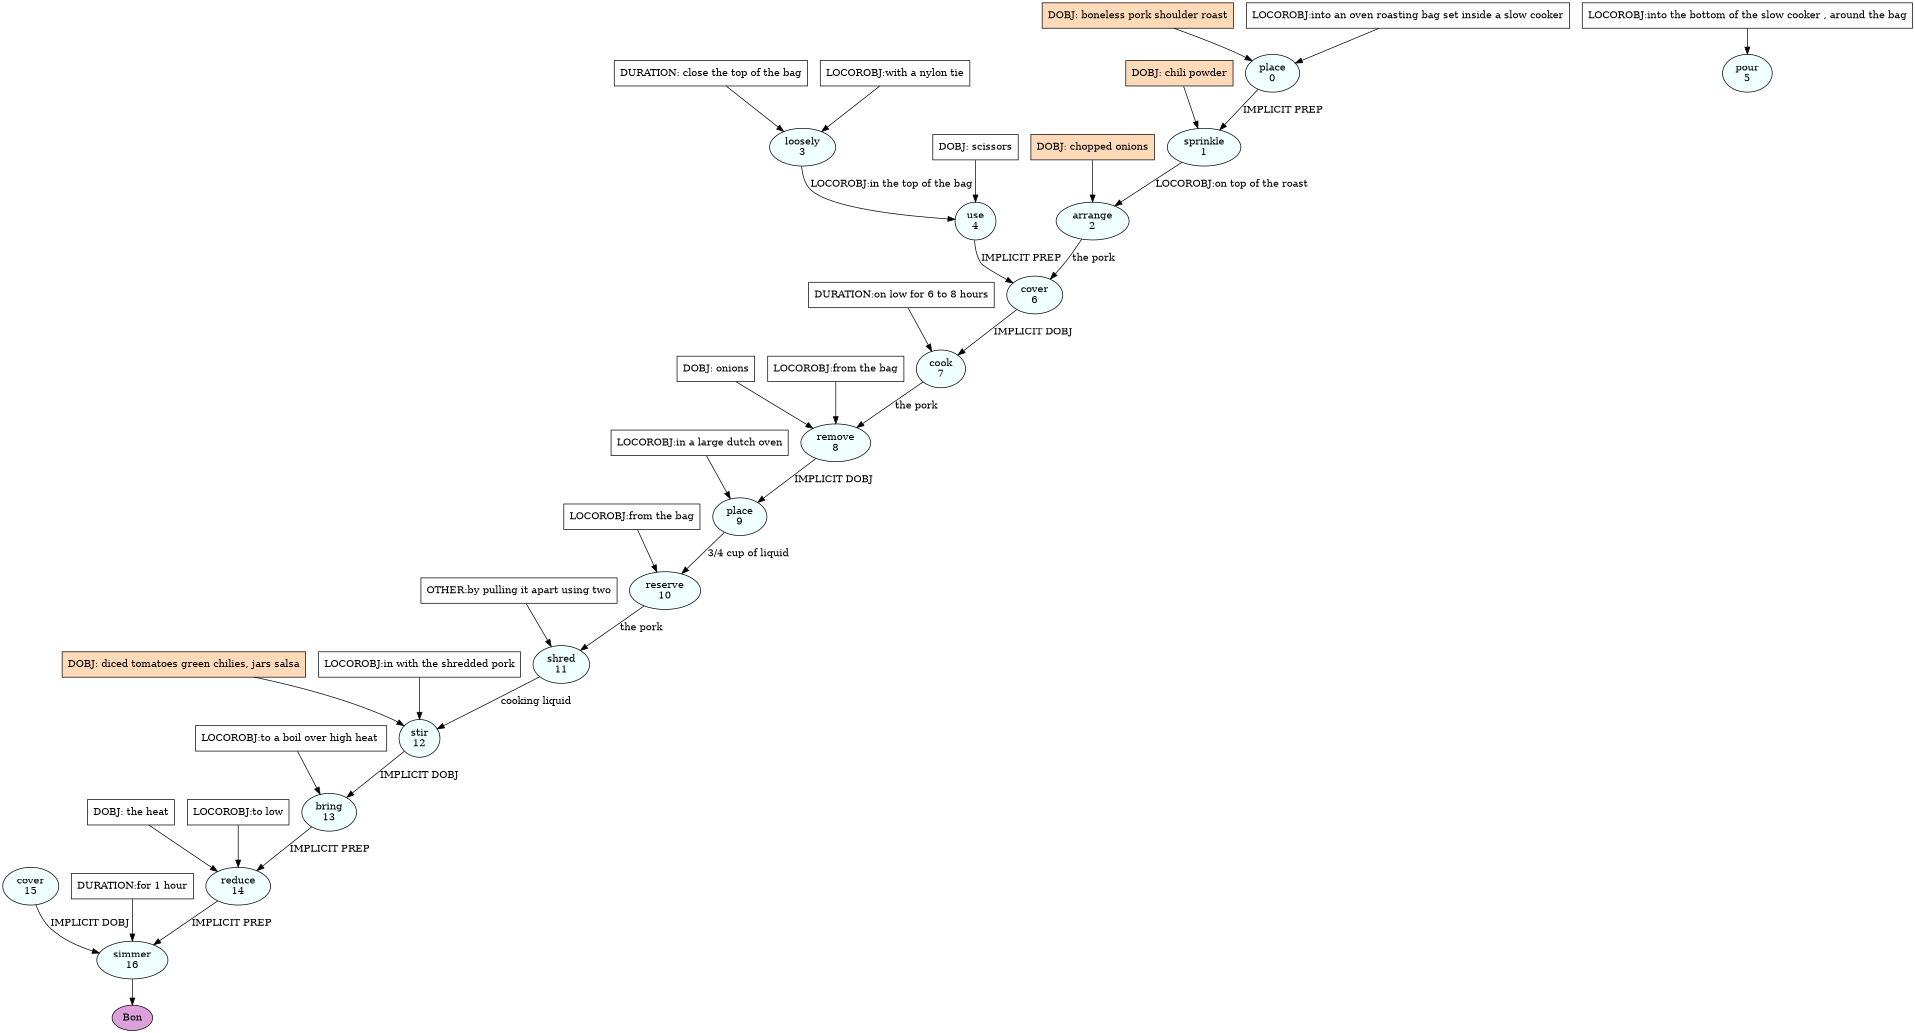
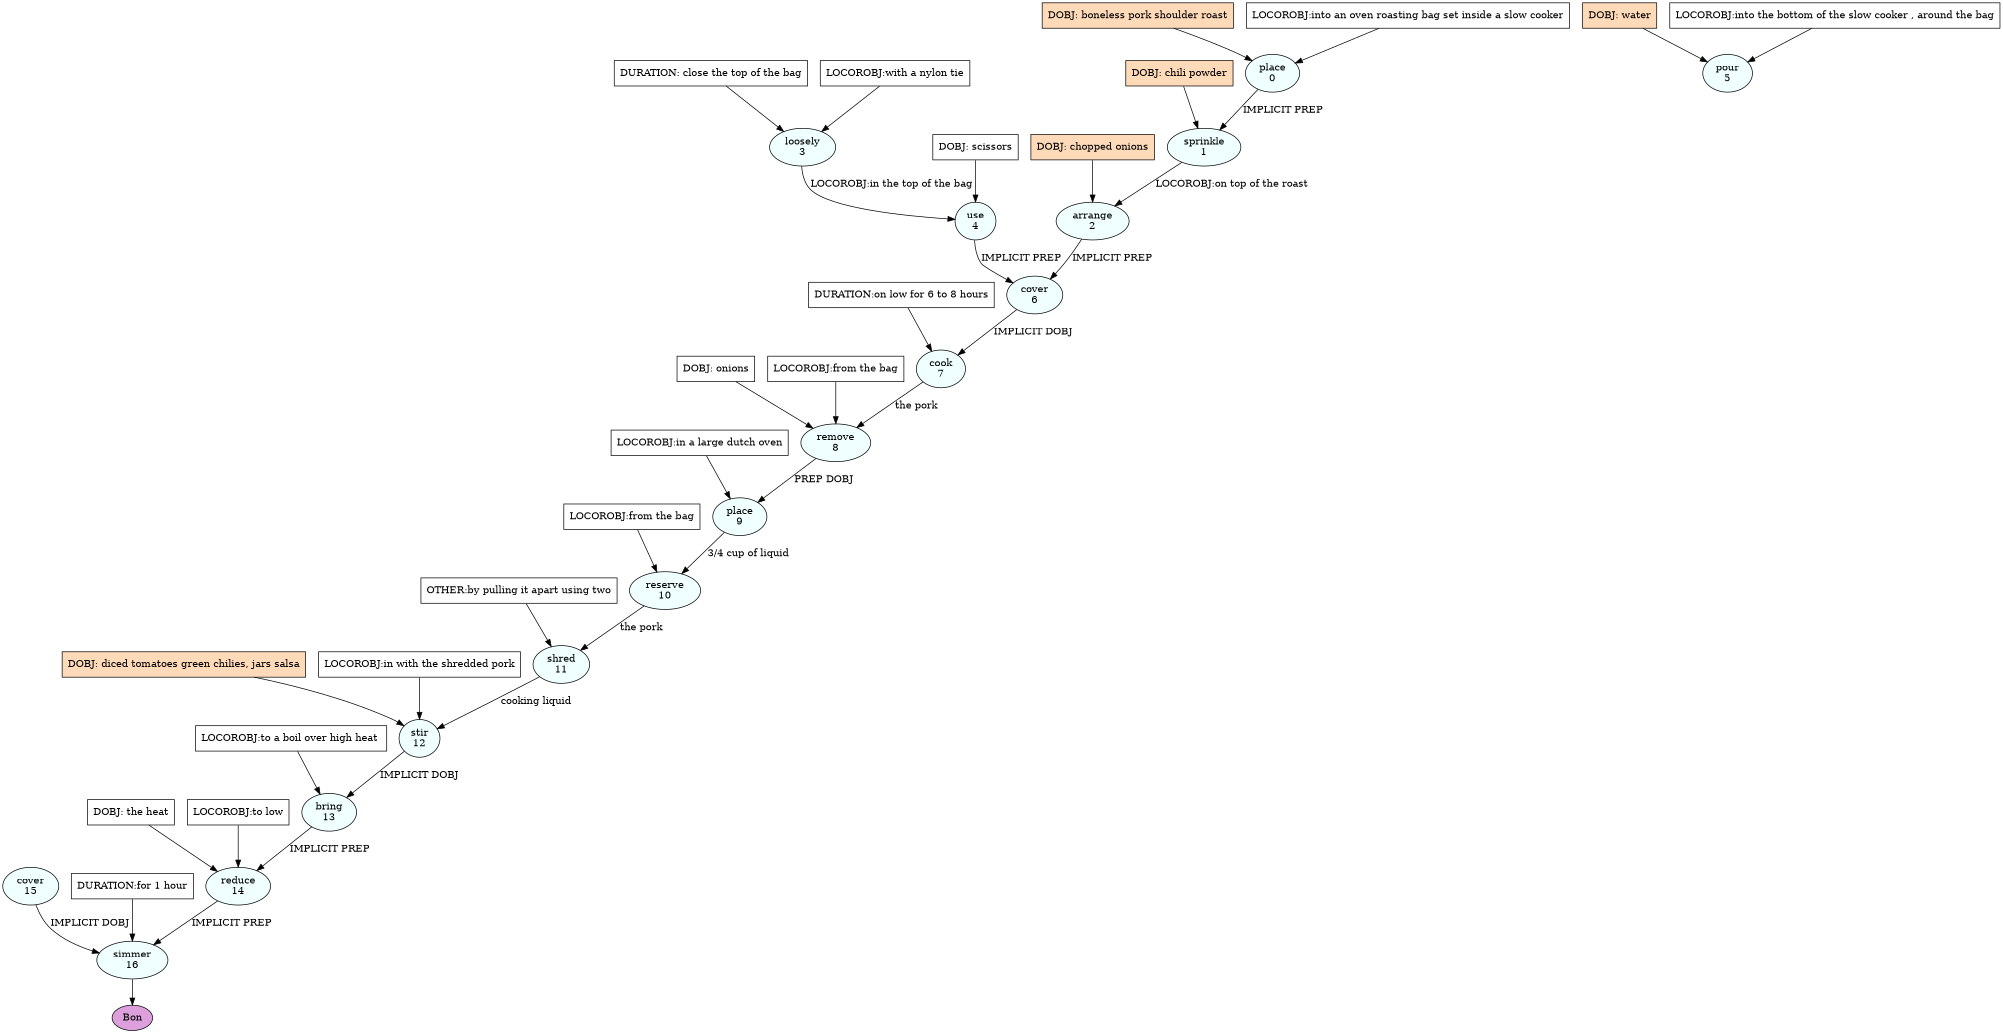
none -> (1620, 16)
(1094, 258) -> (1112, 258)
(834, 480) -> (824, 480)
